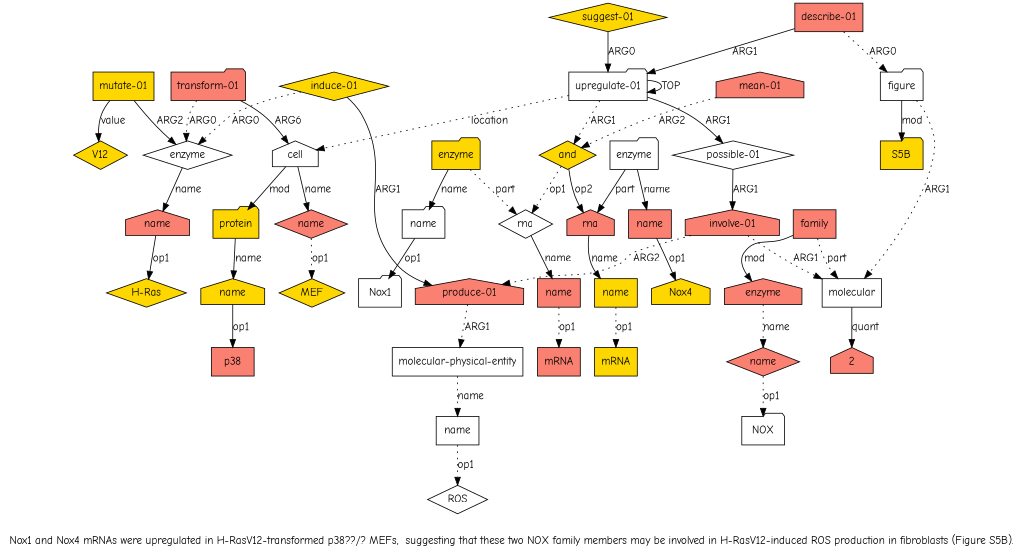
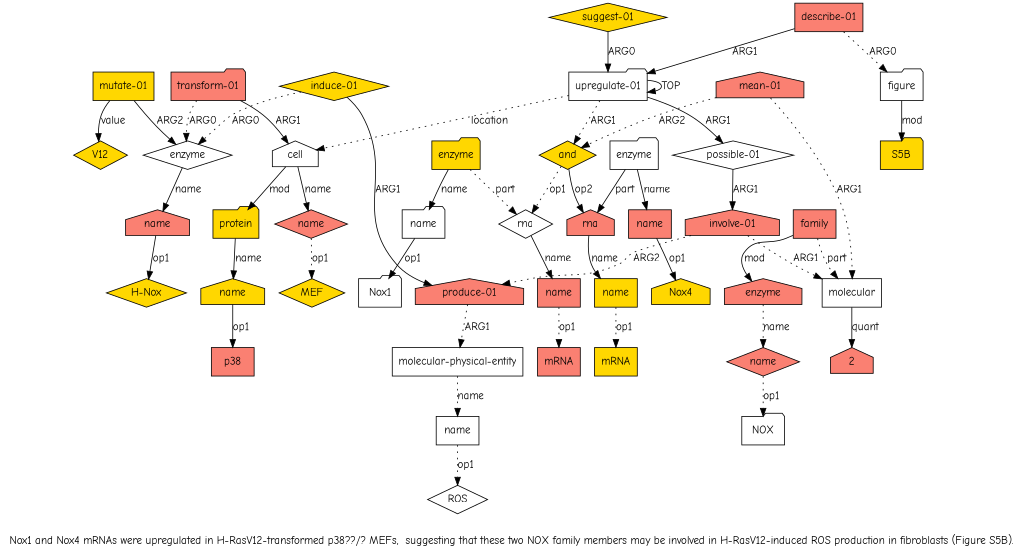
(288, 121) -> (288, 121)
(922, 191) -> (828, 177)
(146, 293) -> (146, 293)
